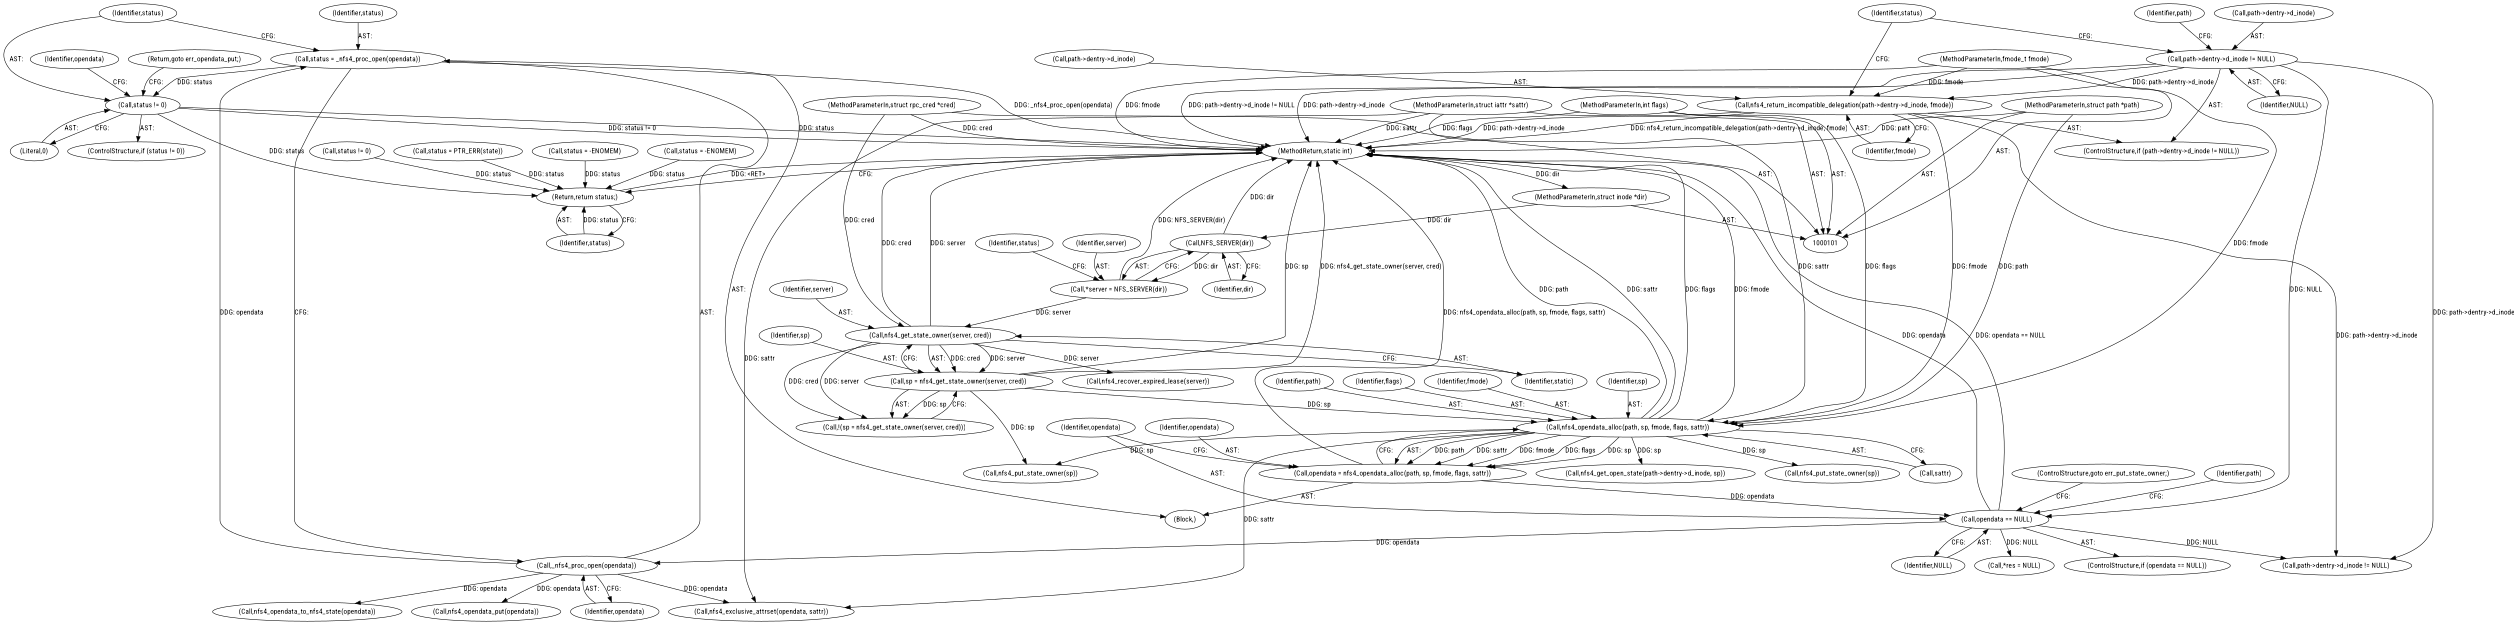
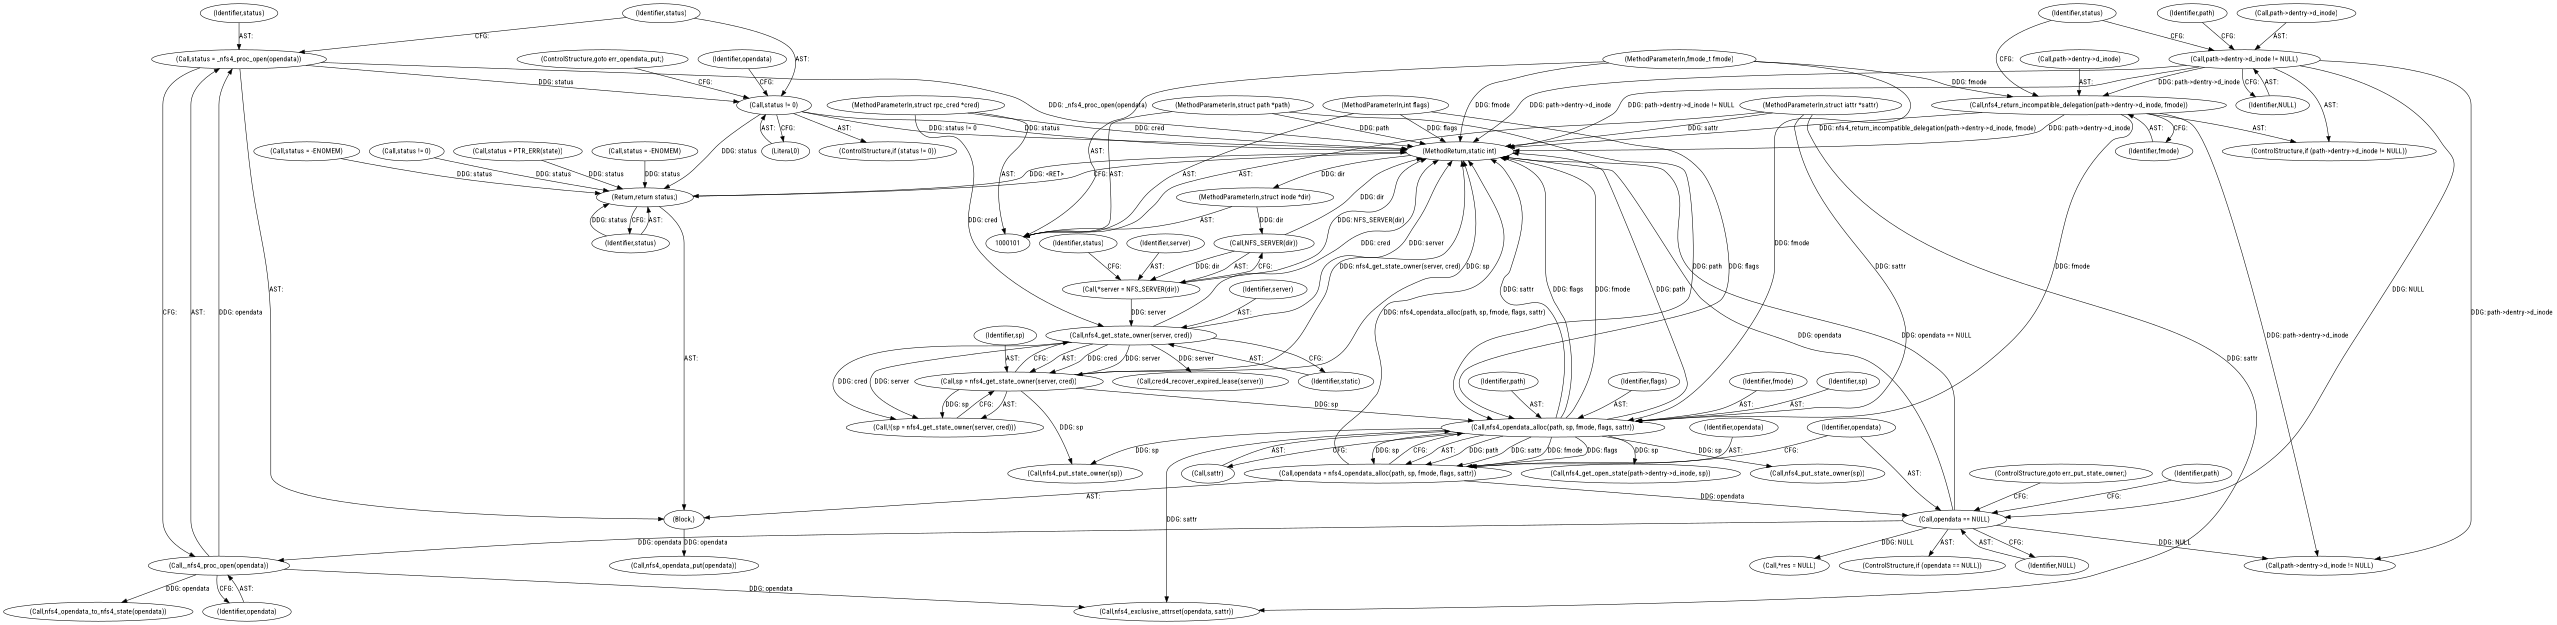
(195, 59) -> (603, 59)
(1234, 289) -> none
none -> (684, 351)
(1148, 382) -> (1201, 382)
(534, 586) -> (684, 541)
